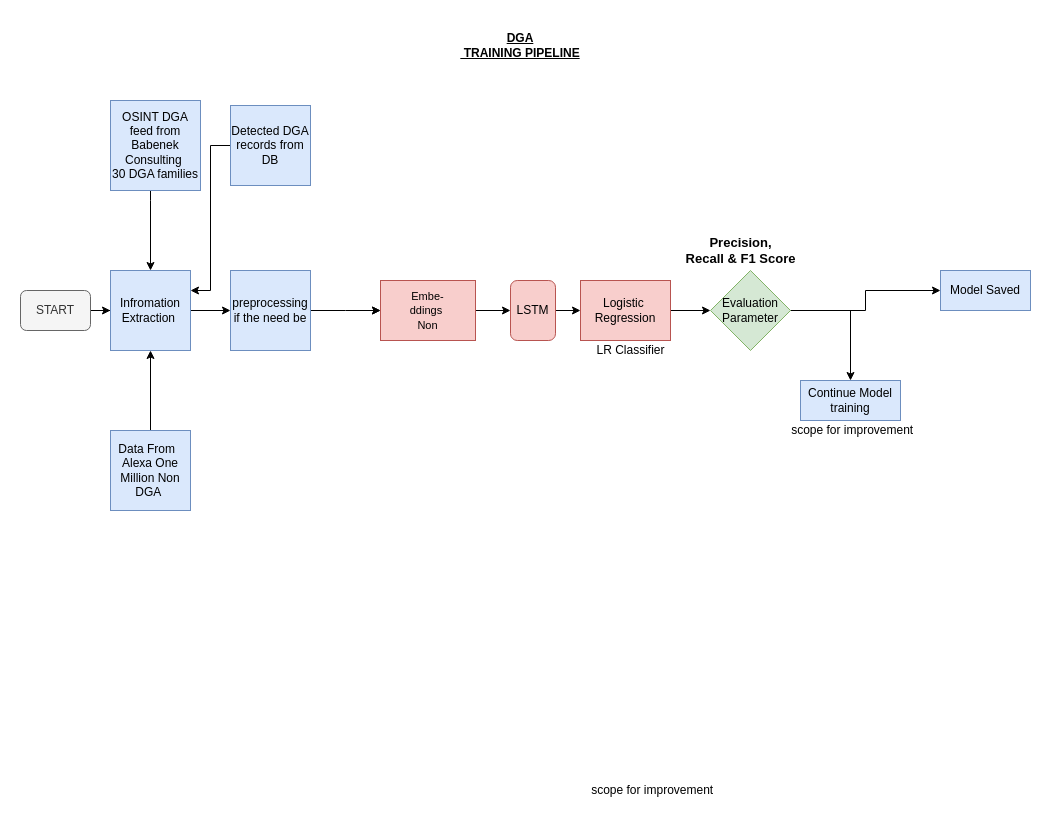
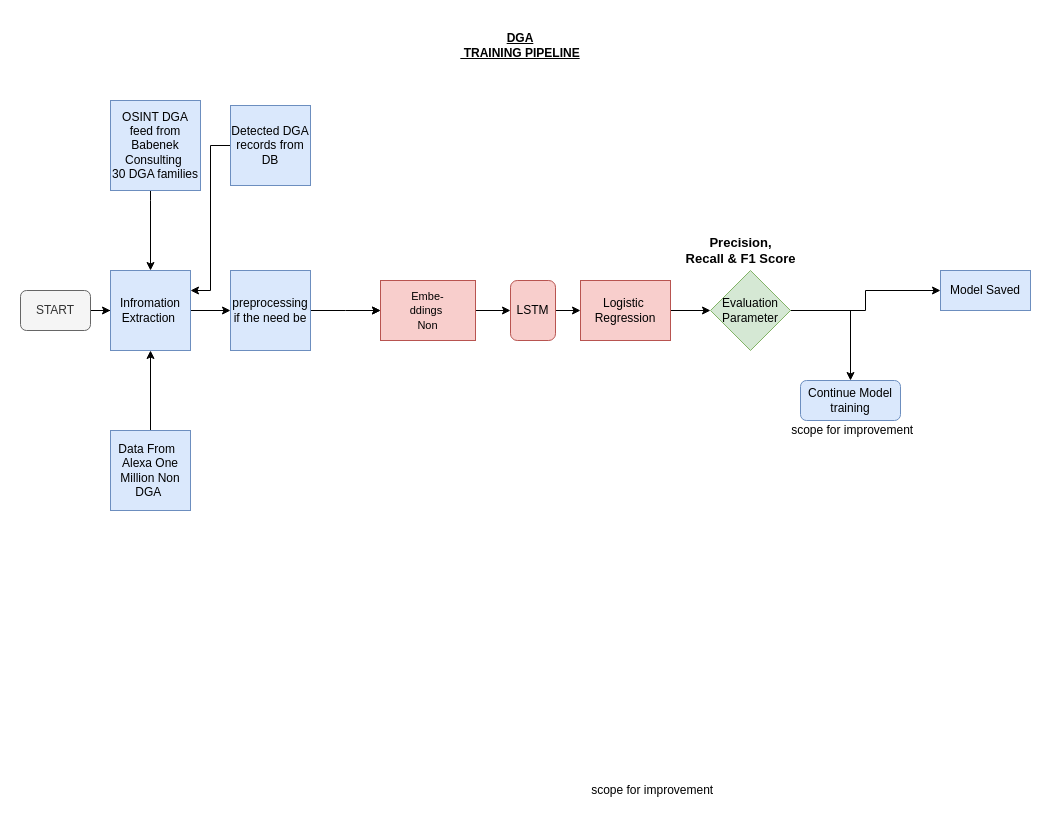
(631, 351) -> none
(851, 401) -> (851, 401)
